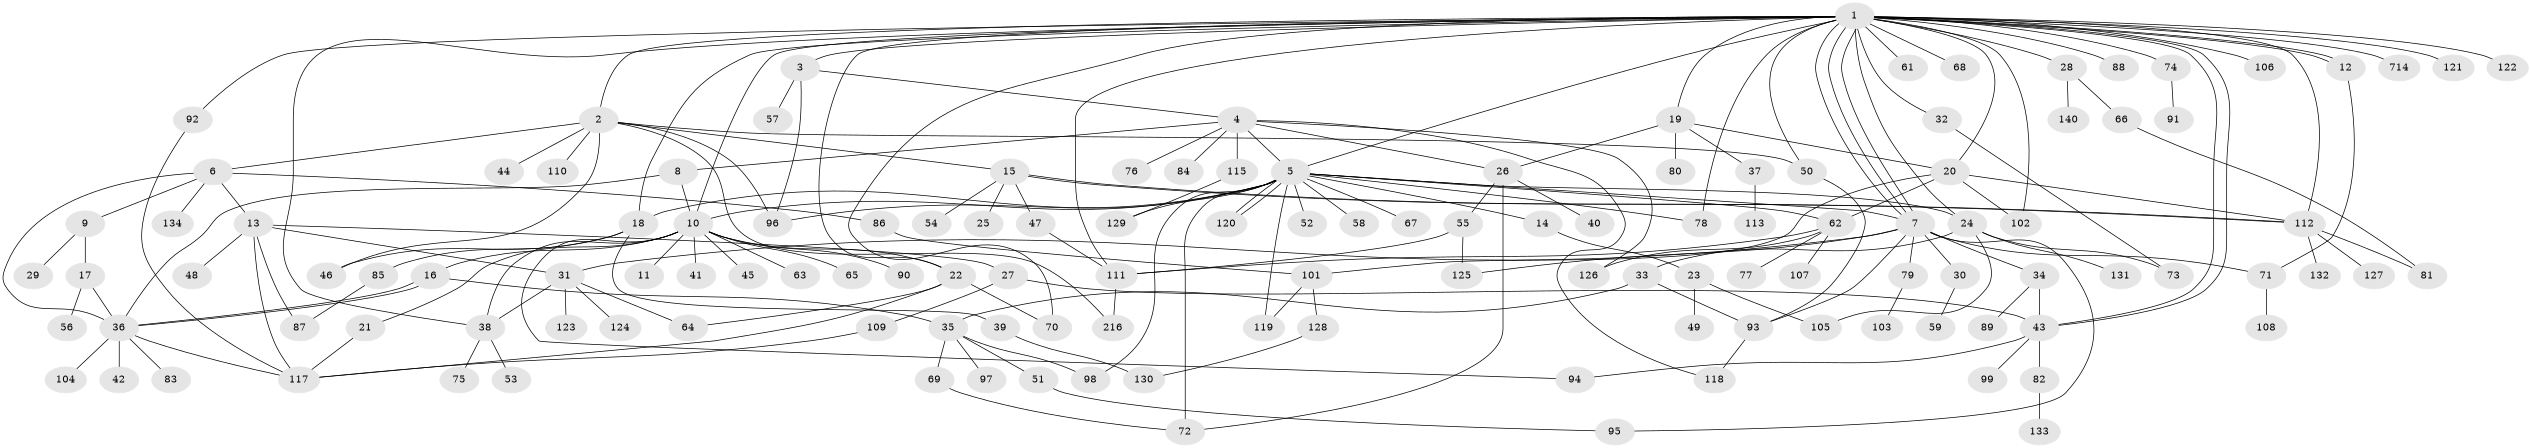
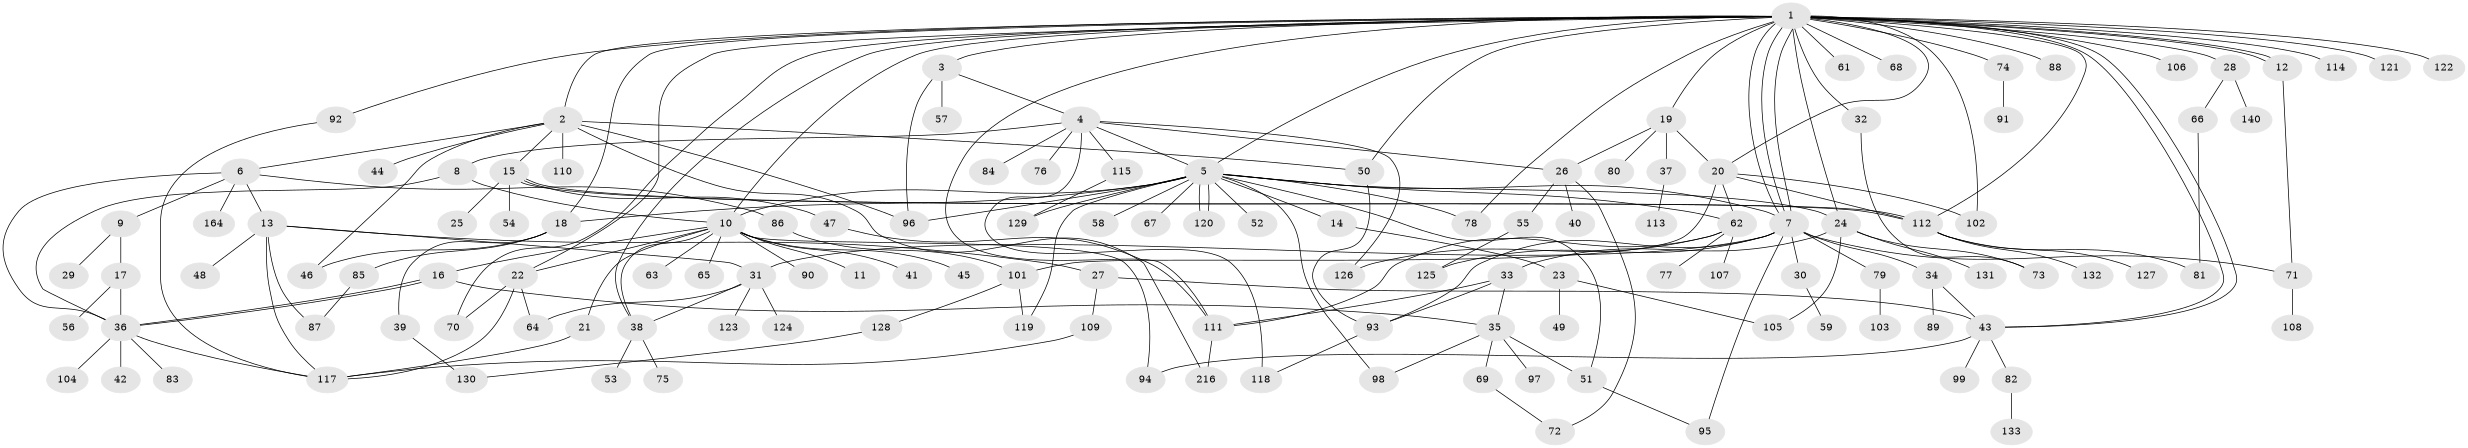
(2399, 68) -> (2336, 68)
(173, 224) -> (214, 224)
(1356, 251) -> (1362, 305)
(1185, 278) -> (1458, 239)
